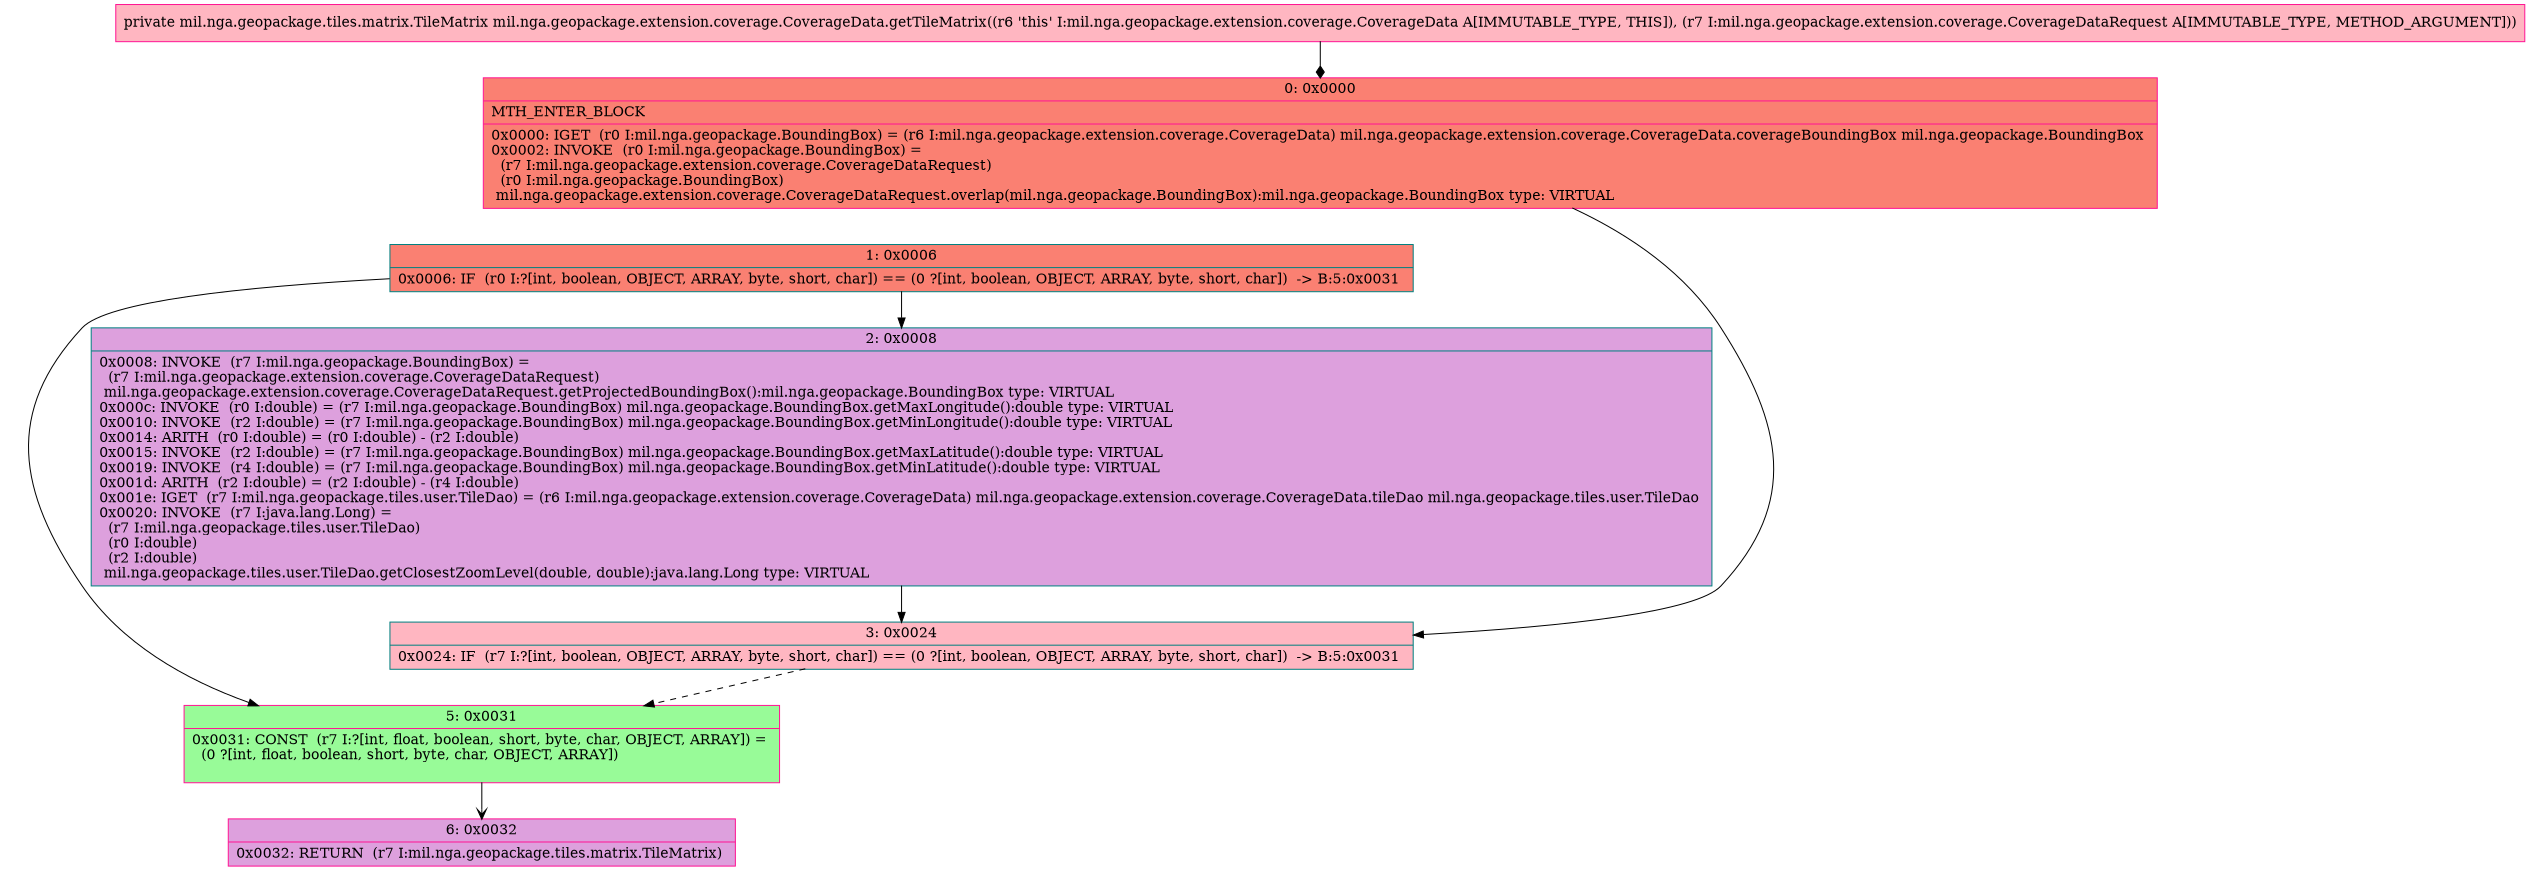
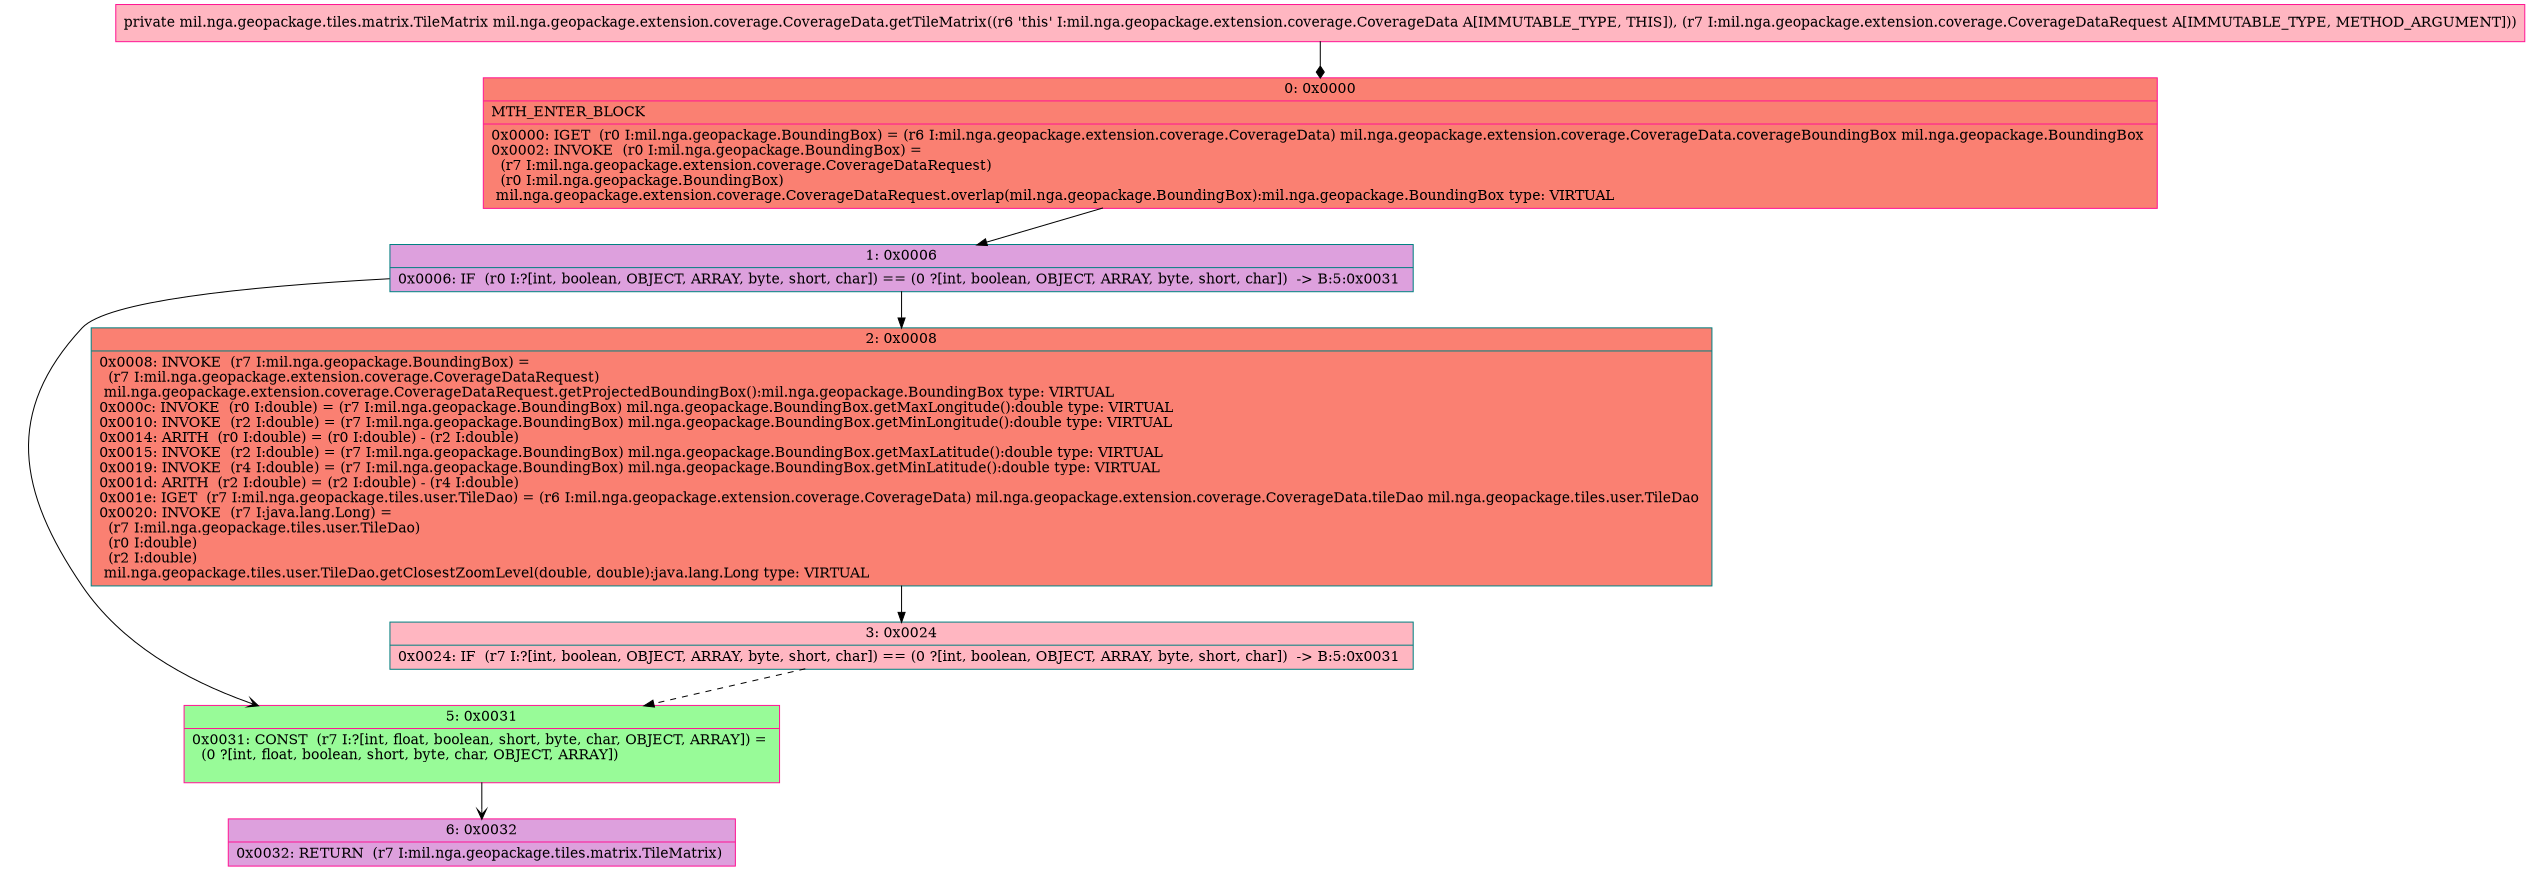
(902, 268) -> (902, 268)
(36, 403) -> (36, 403)
(902, 457) -> (902, 457)
(1766, 513) -> (1045, 225)
